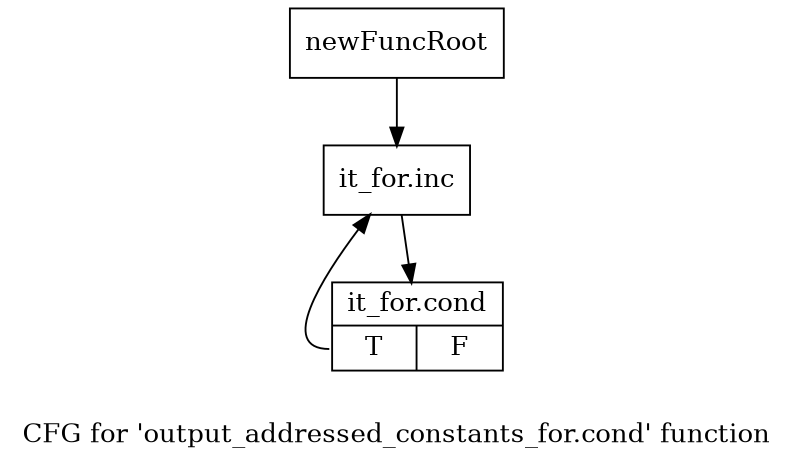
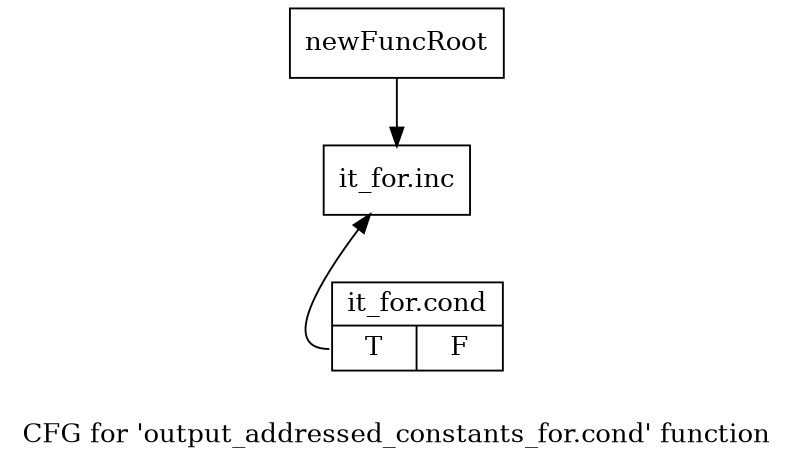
(405, 239) -> none
